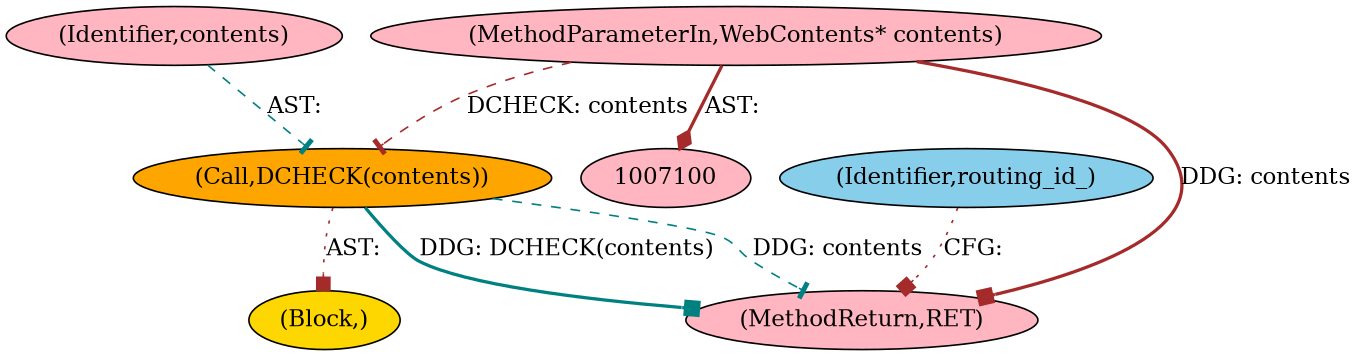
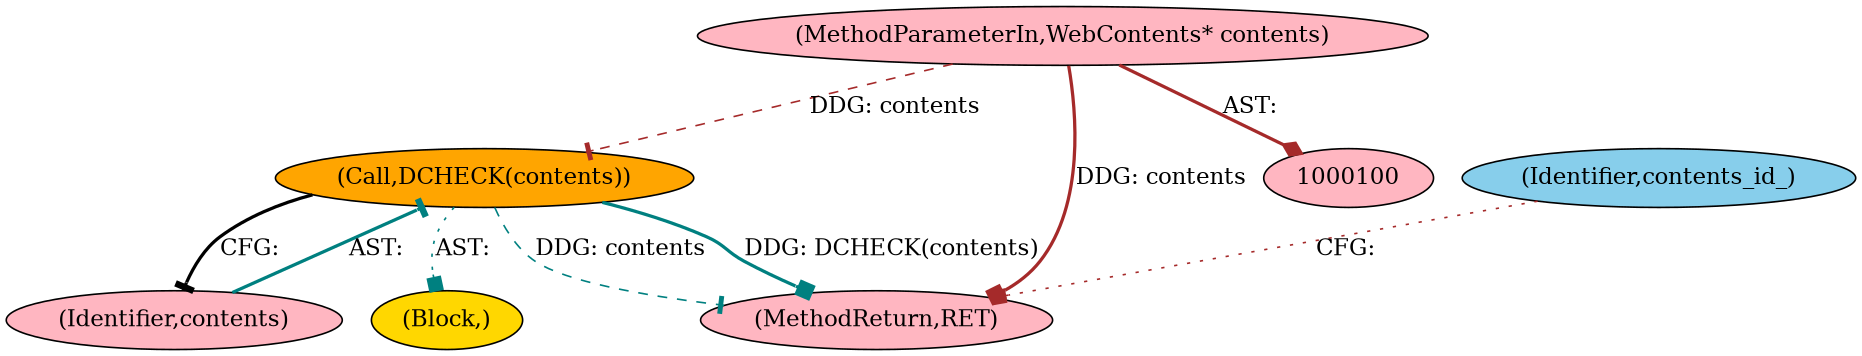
(255, 104) -> (325, 251)
(578, 107) -> (895, 107)
(666, 178) -> (1349, 178)
(966, 178) -> (1659, 178)
none -> (239, 225)
(326, 240) -> (435, 238)
